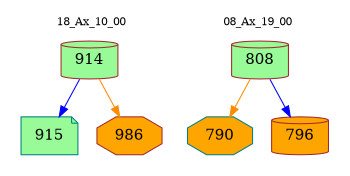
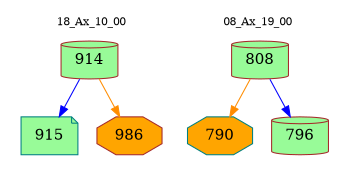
(300, 136) -> (300, 136)
